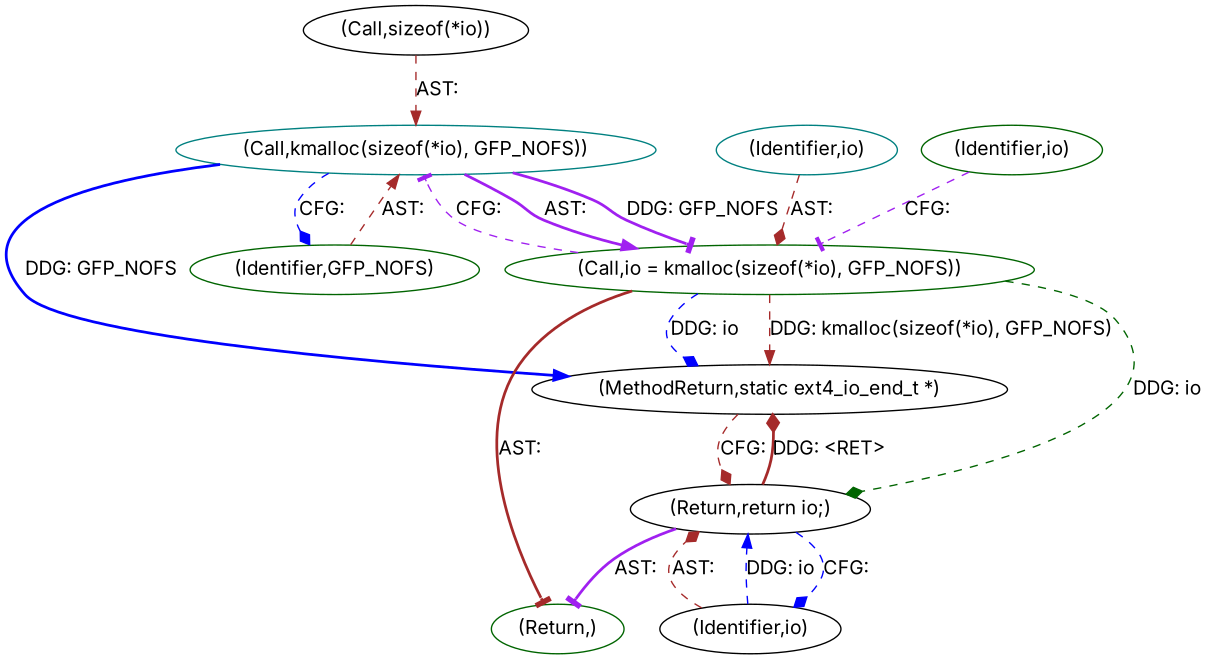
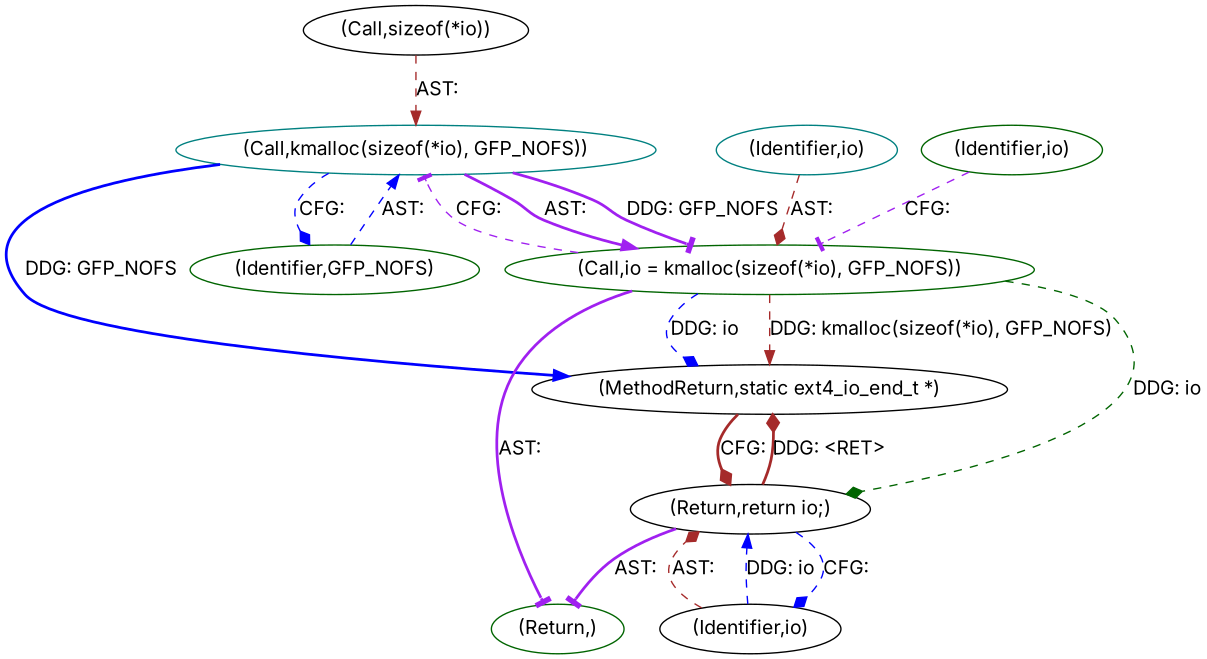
(371, 215) -> (371, 215)
(500, 414) -> (500, 414)
(720, 439) -> (720, 439)
